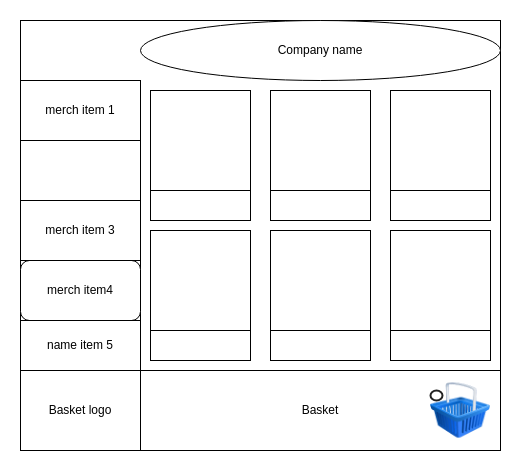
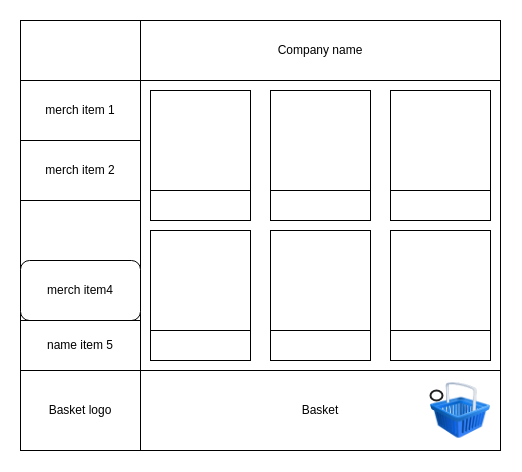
(321, 51) -> (321, 51)
none -> (81, 171)
(81, 231) -> none
